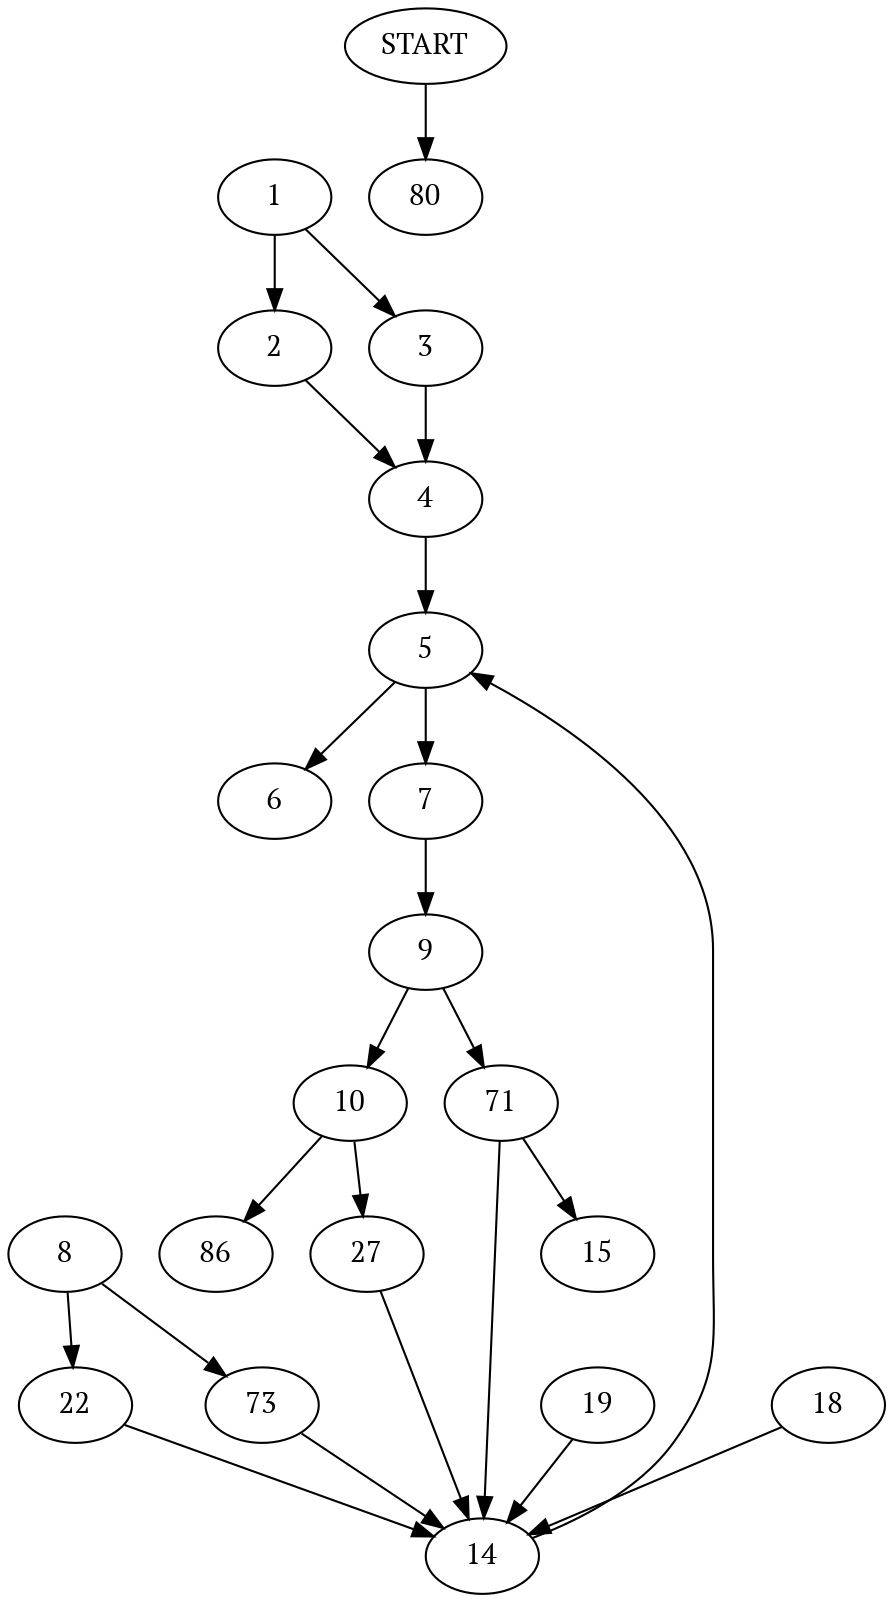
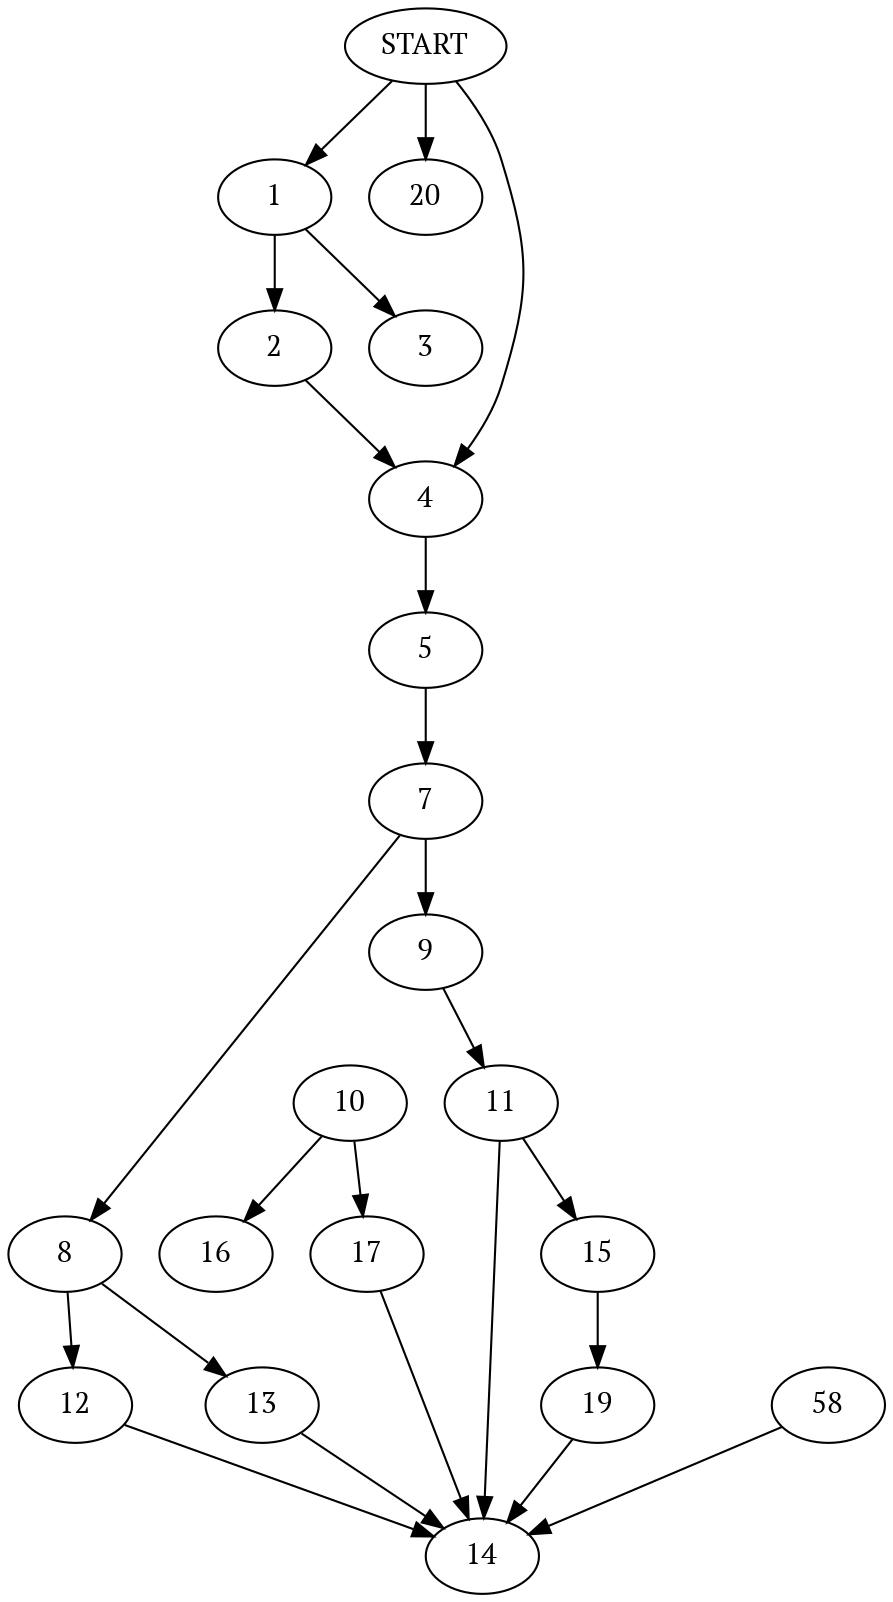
none -> (357, 115)
(426, 197) -> (426, 197)
(426, 413) -> (523, 263)
(275, 801) -> none
(393, 1018) -> none
none -> (252, 1020)
(501, 1103) -> (501, 1103)
(713, 1105) -> none
(216, 1254) -> (216, 1254)
(367, 1254) -> (367, 1254)
none -> (598, 1319)
(76, 1405) -> (76, 1405)
(262, 1405) -> (262, 1405)
(828, 1405) -> (828, 1405)
